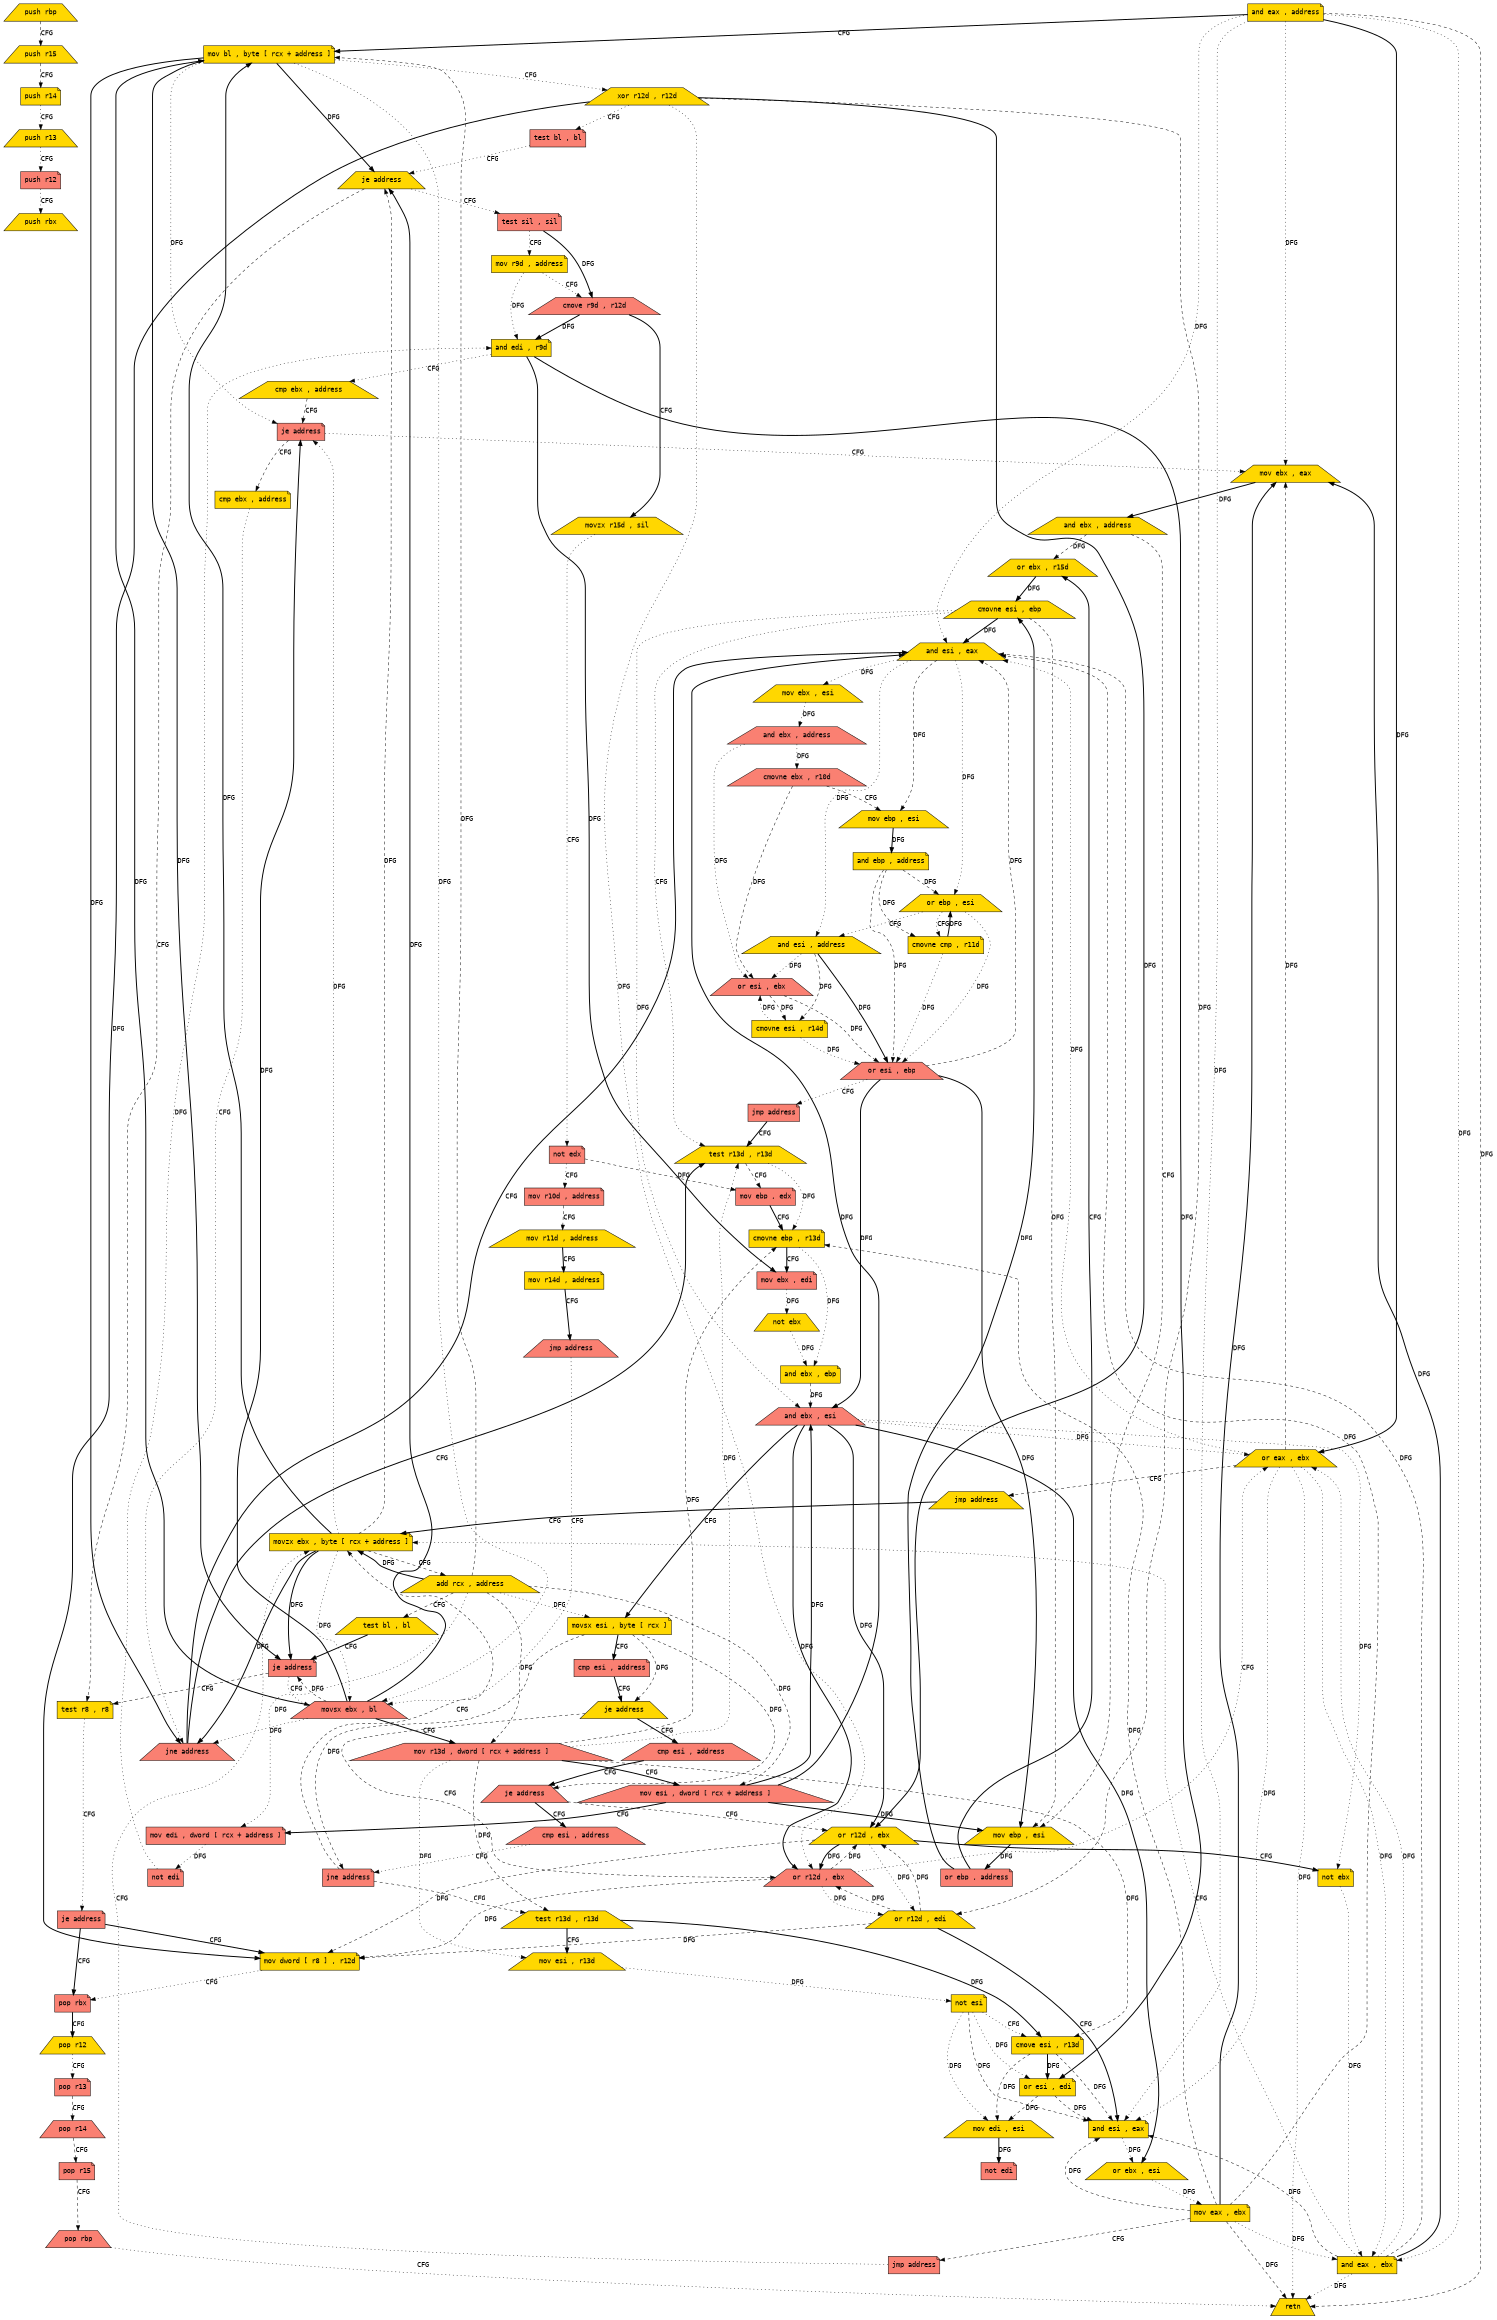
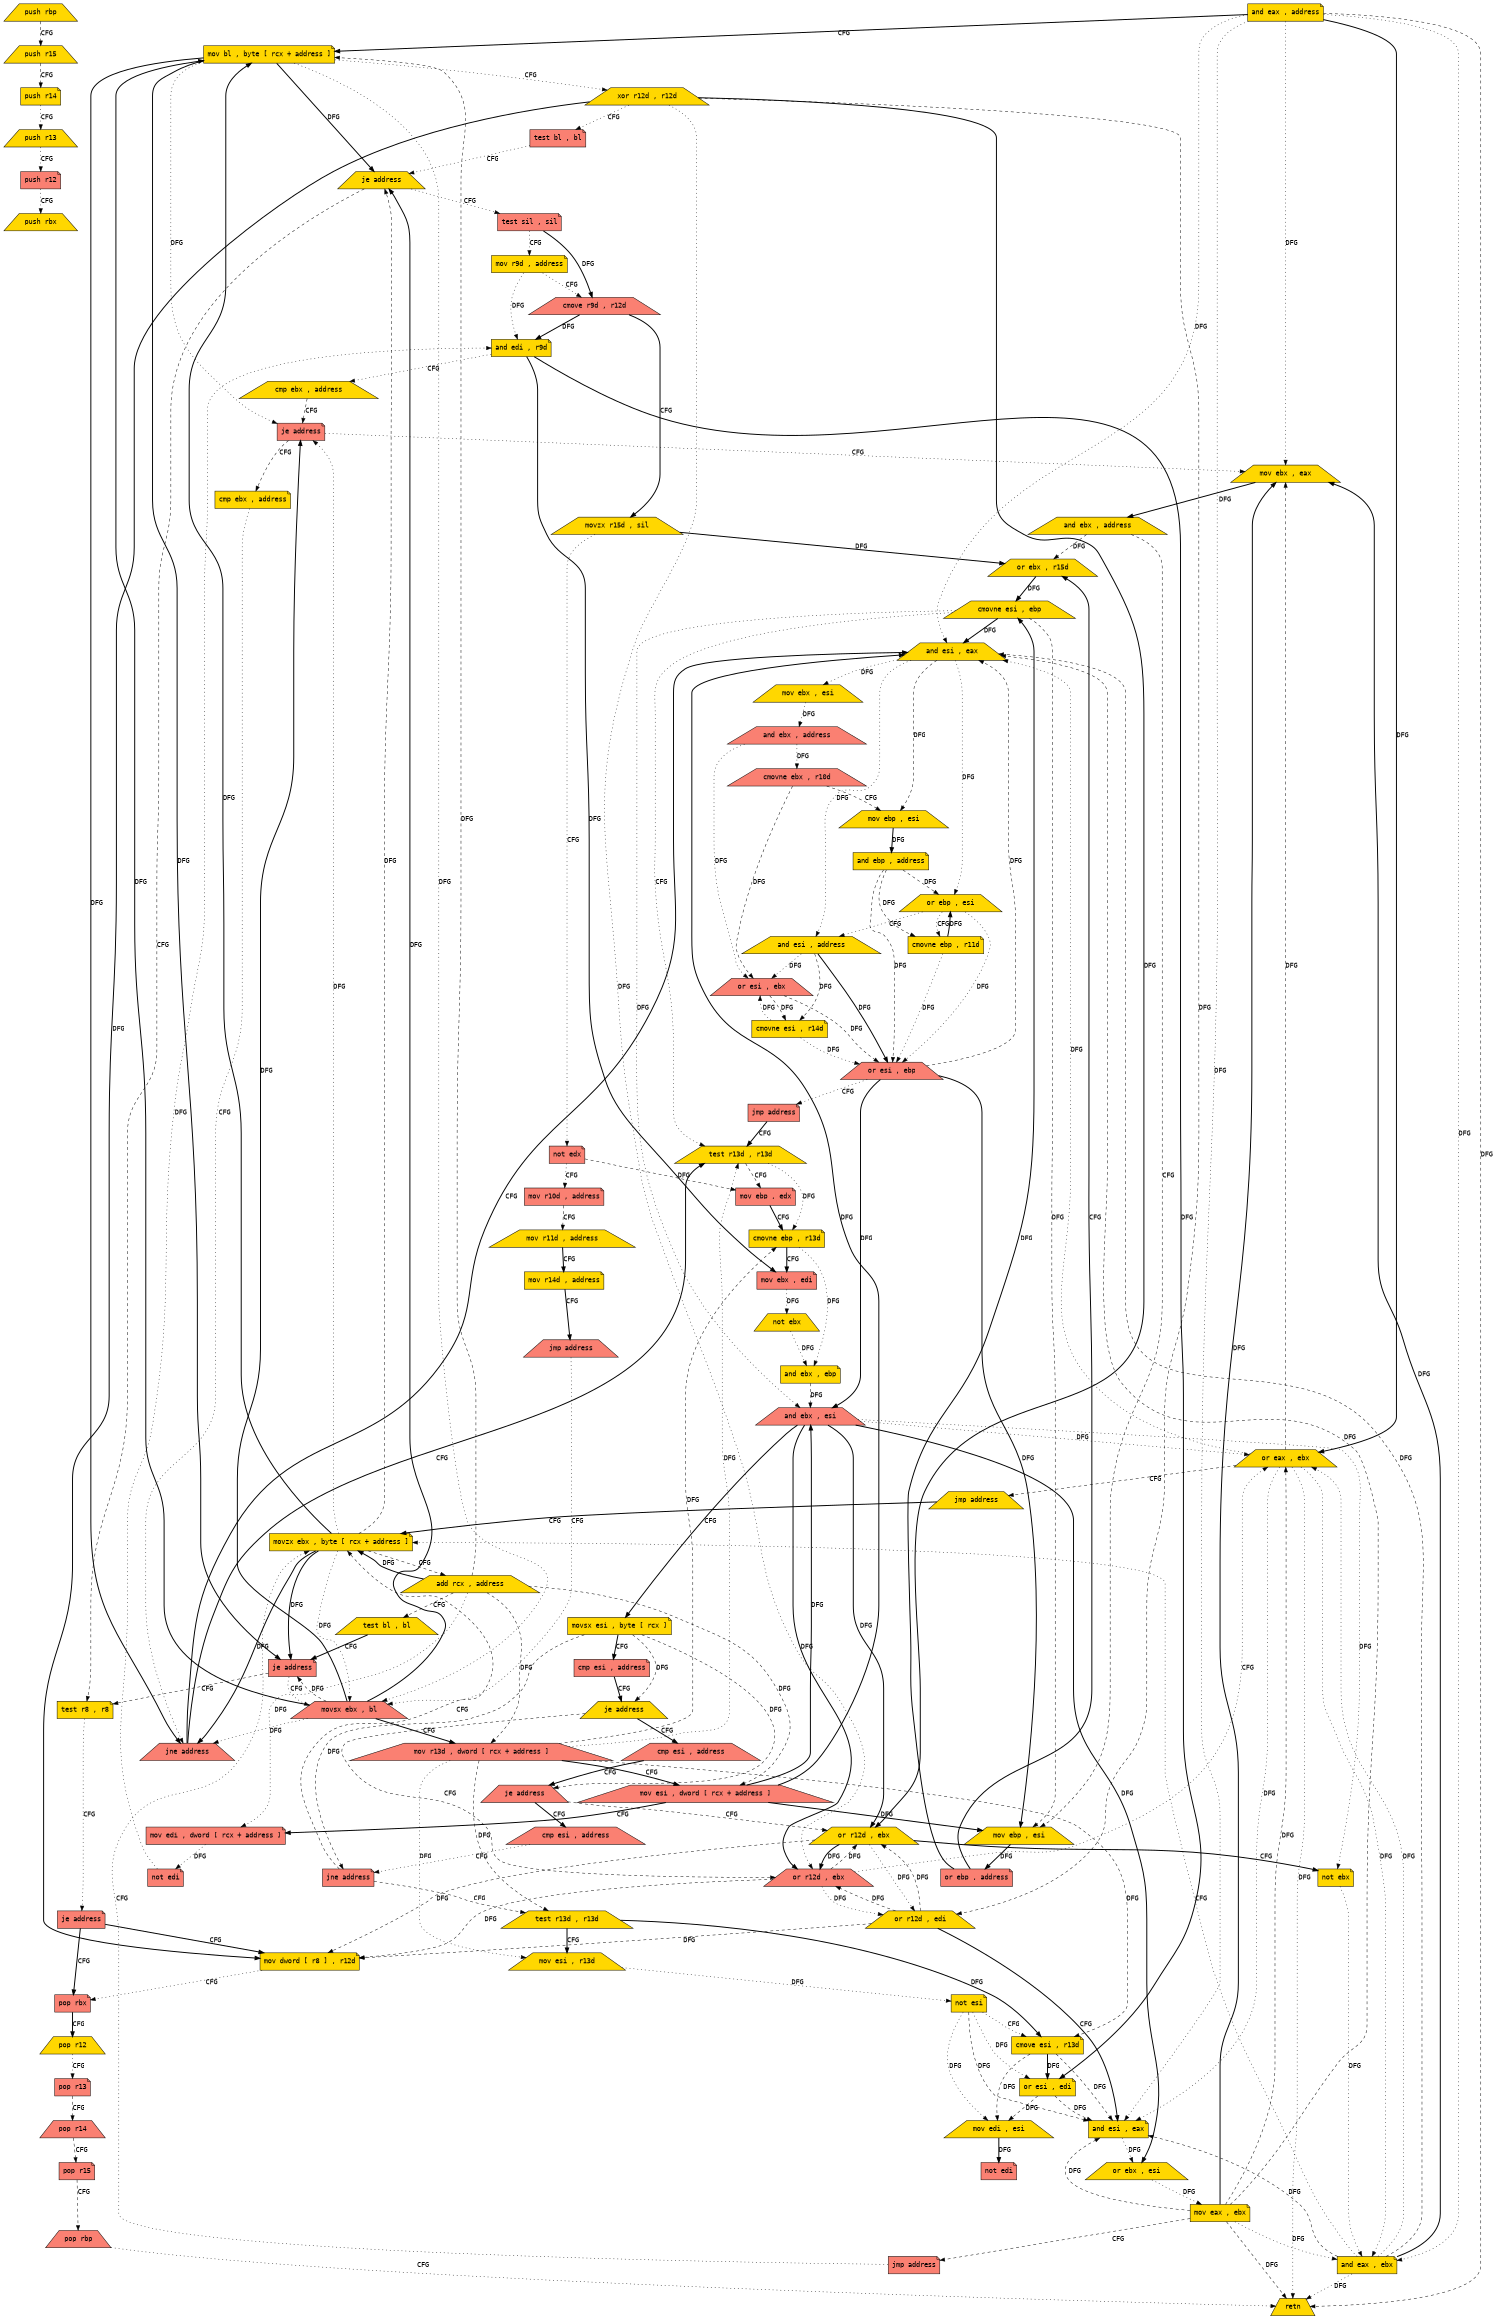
none -> (840, 548)
(946, 945) -> (946, 945)
(543, 1604) -> none
(1128, 1624) -> (1279, 1843)
